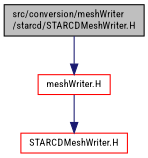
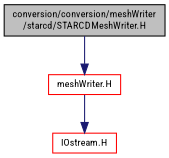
(74, 20) -> (85, 20)
(74, 143) -> (85, 143)
